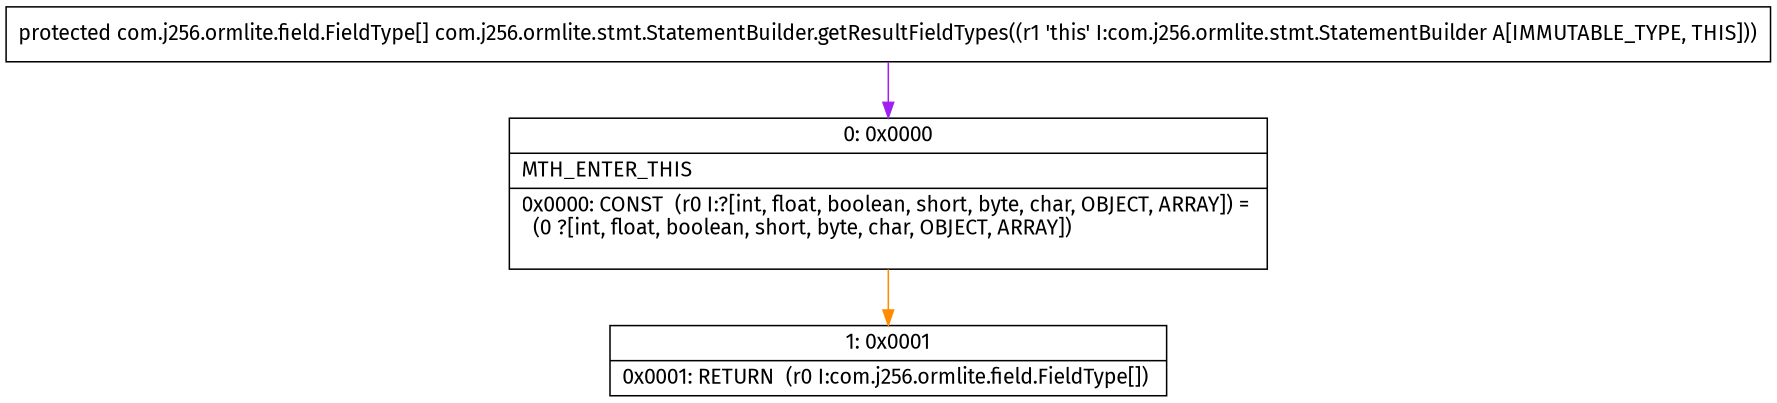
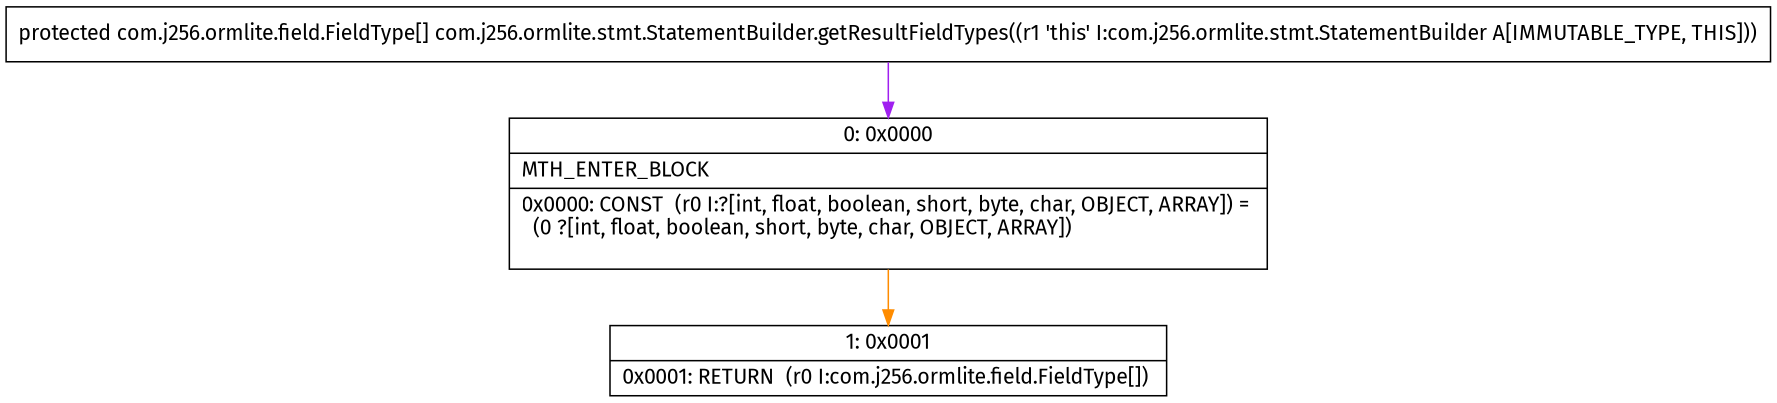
(607, 170) -> (616, 170)
